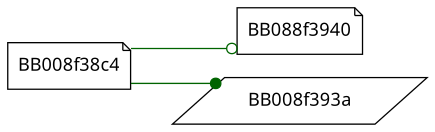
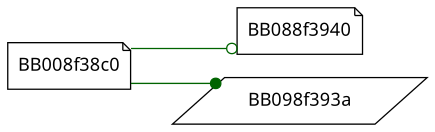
(69, 66) -> (69, 66)
(300, 101) -> (300, 101)
